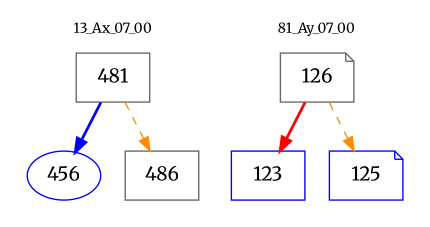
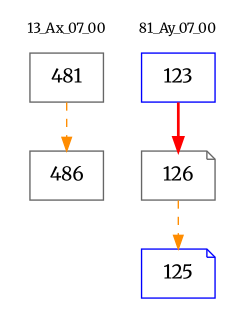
(296, 120) -> (178, 120)
(64, 176) -> none
